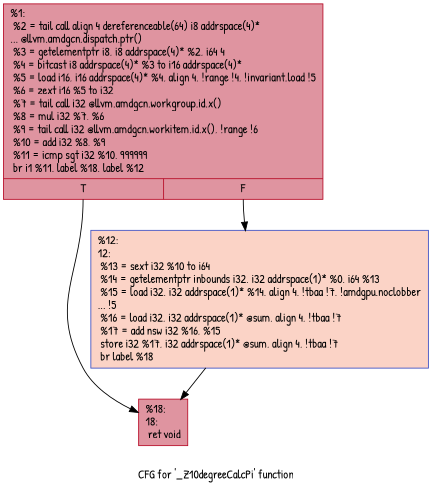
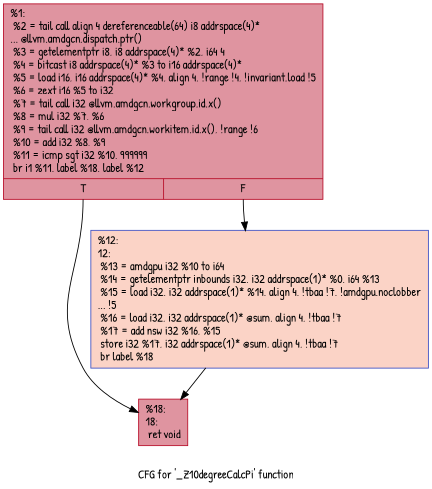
(154, 267) -> (161, 267)
